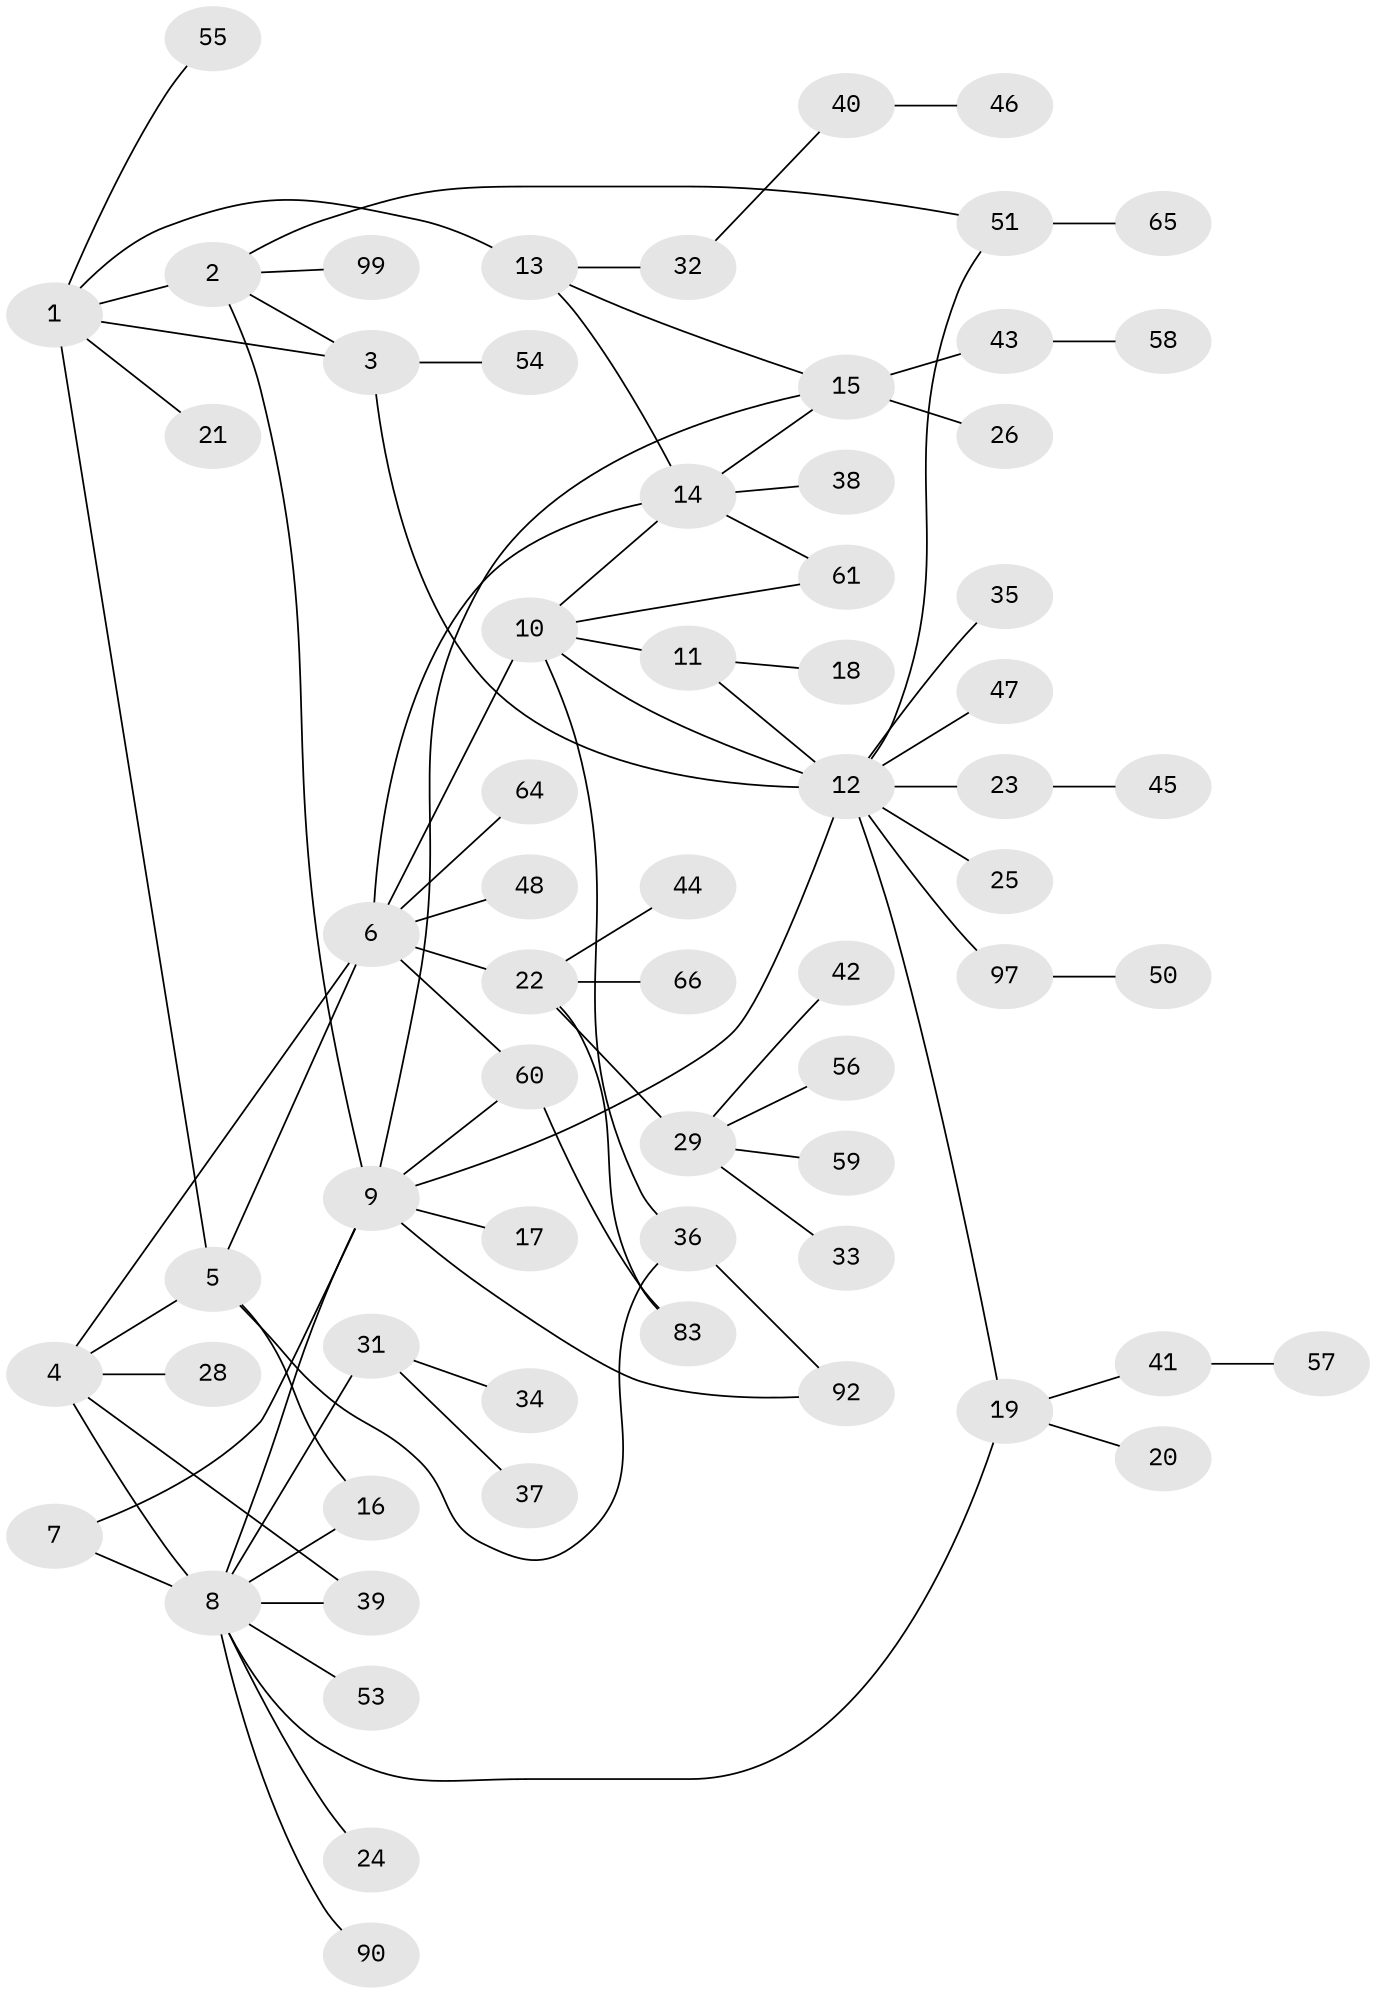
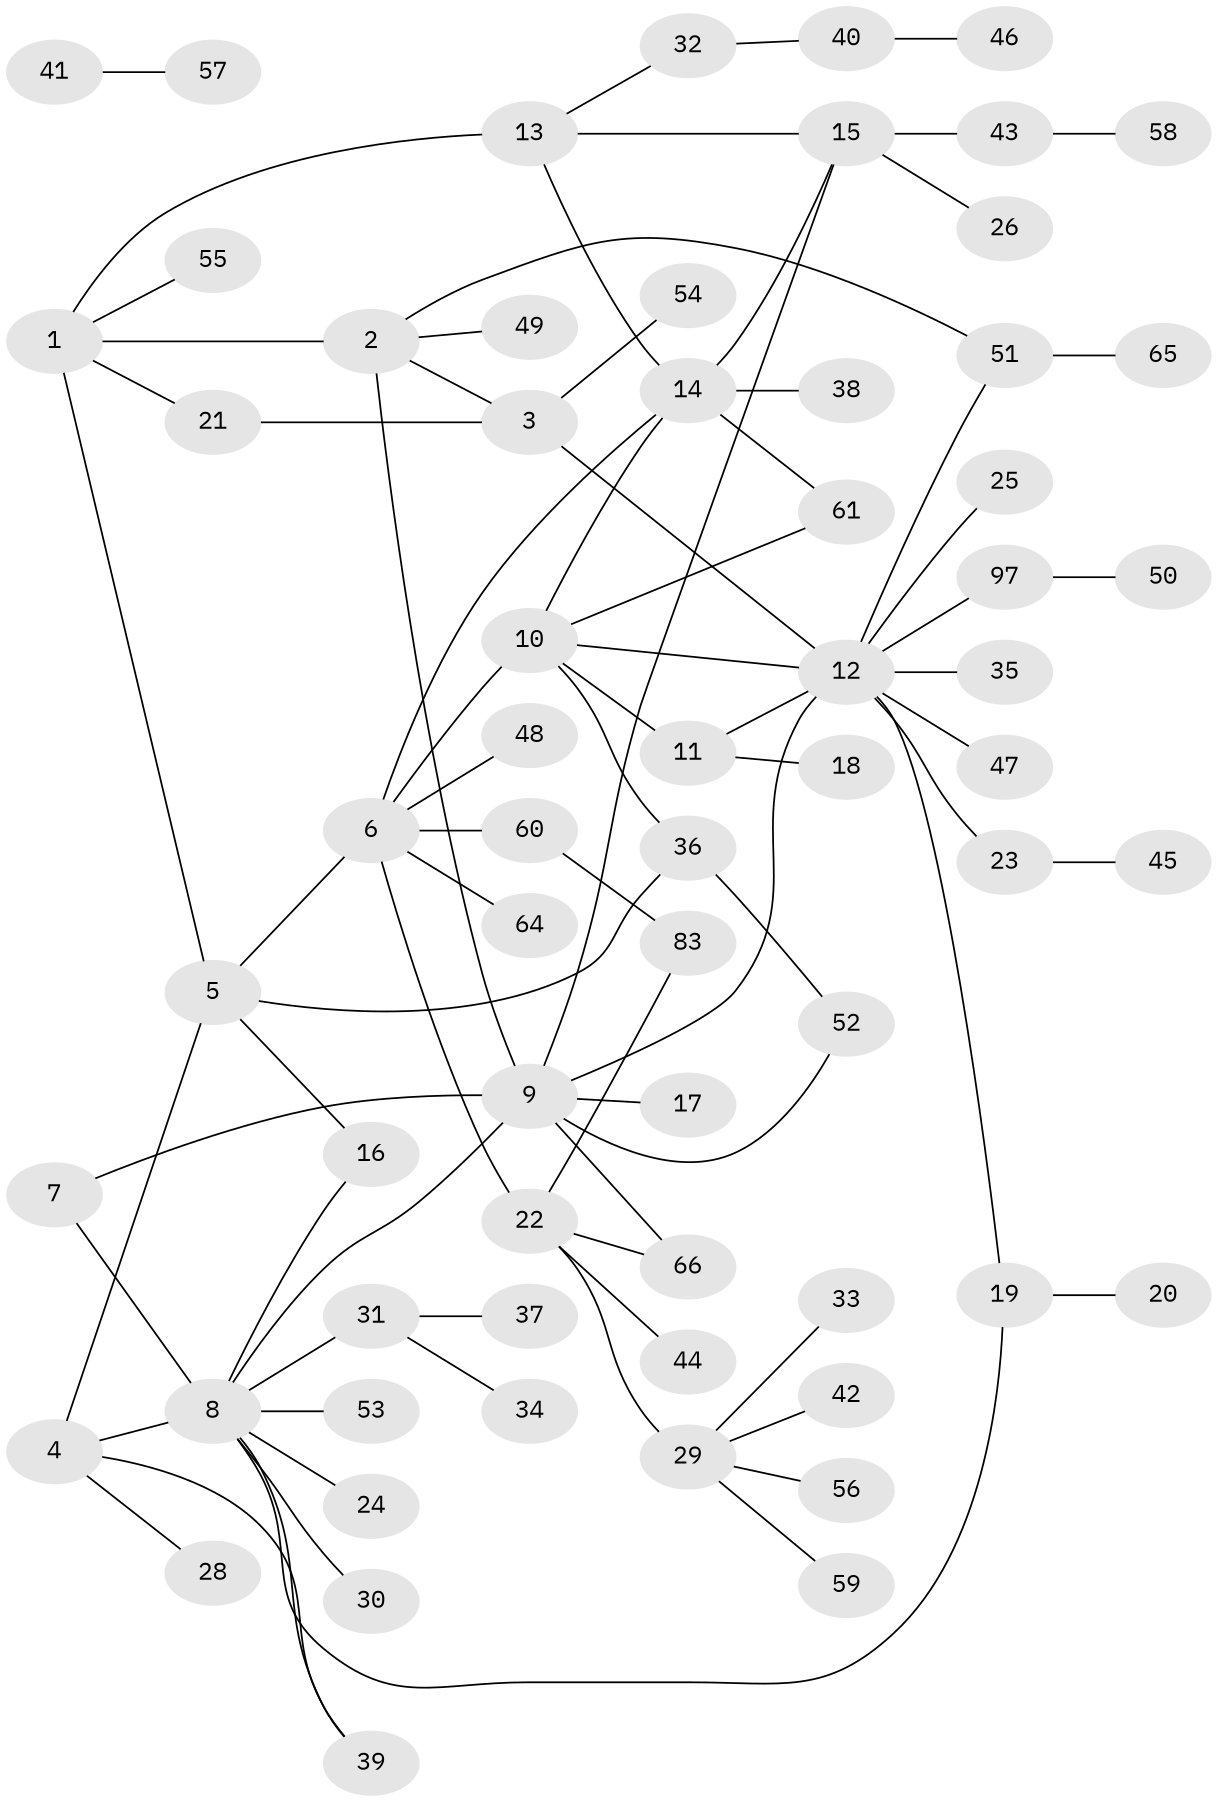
(371, 267) -> (530, 327)
(213, 339) -> (371, 422)
(451, 1138) -> (609, 1181)
(213, 1155) -> none
(1084, 1387) -> none
(846, 1394) -> (846, 1024)
(371, 1955) -> (371, 1601)
